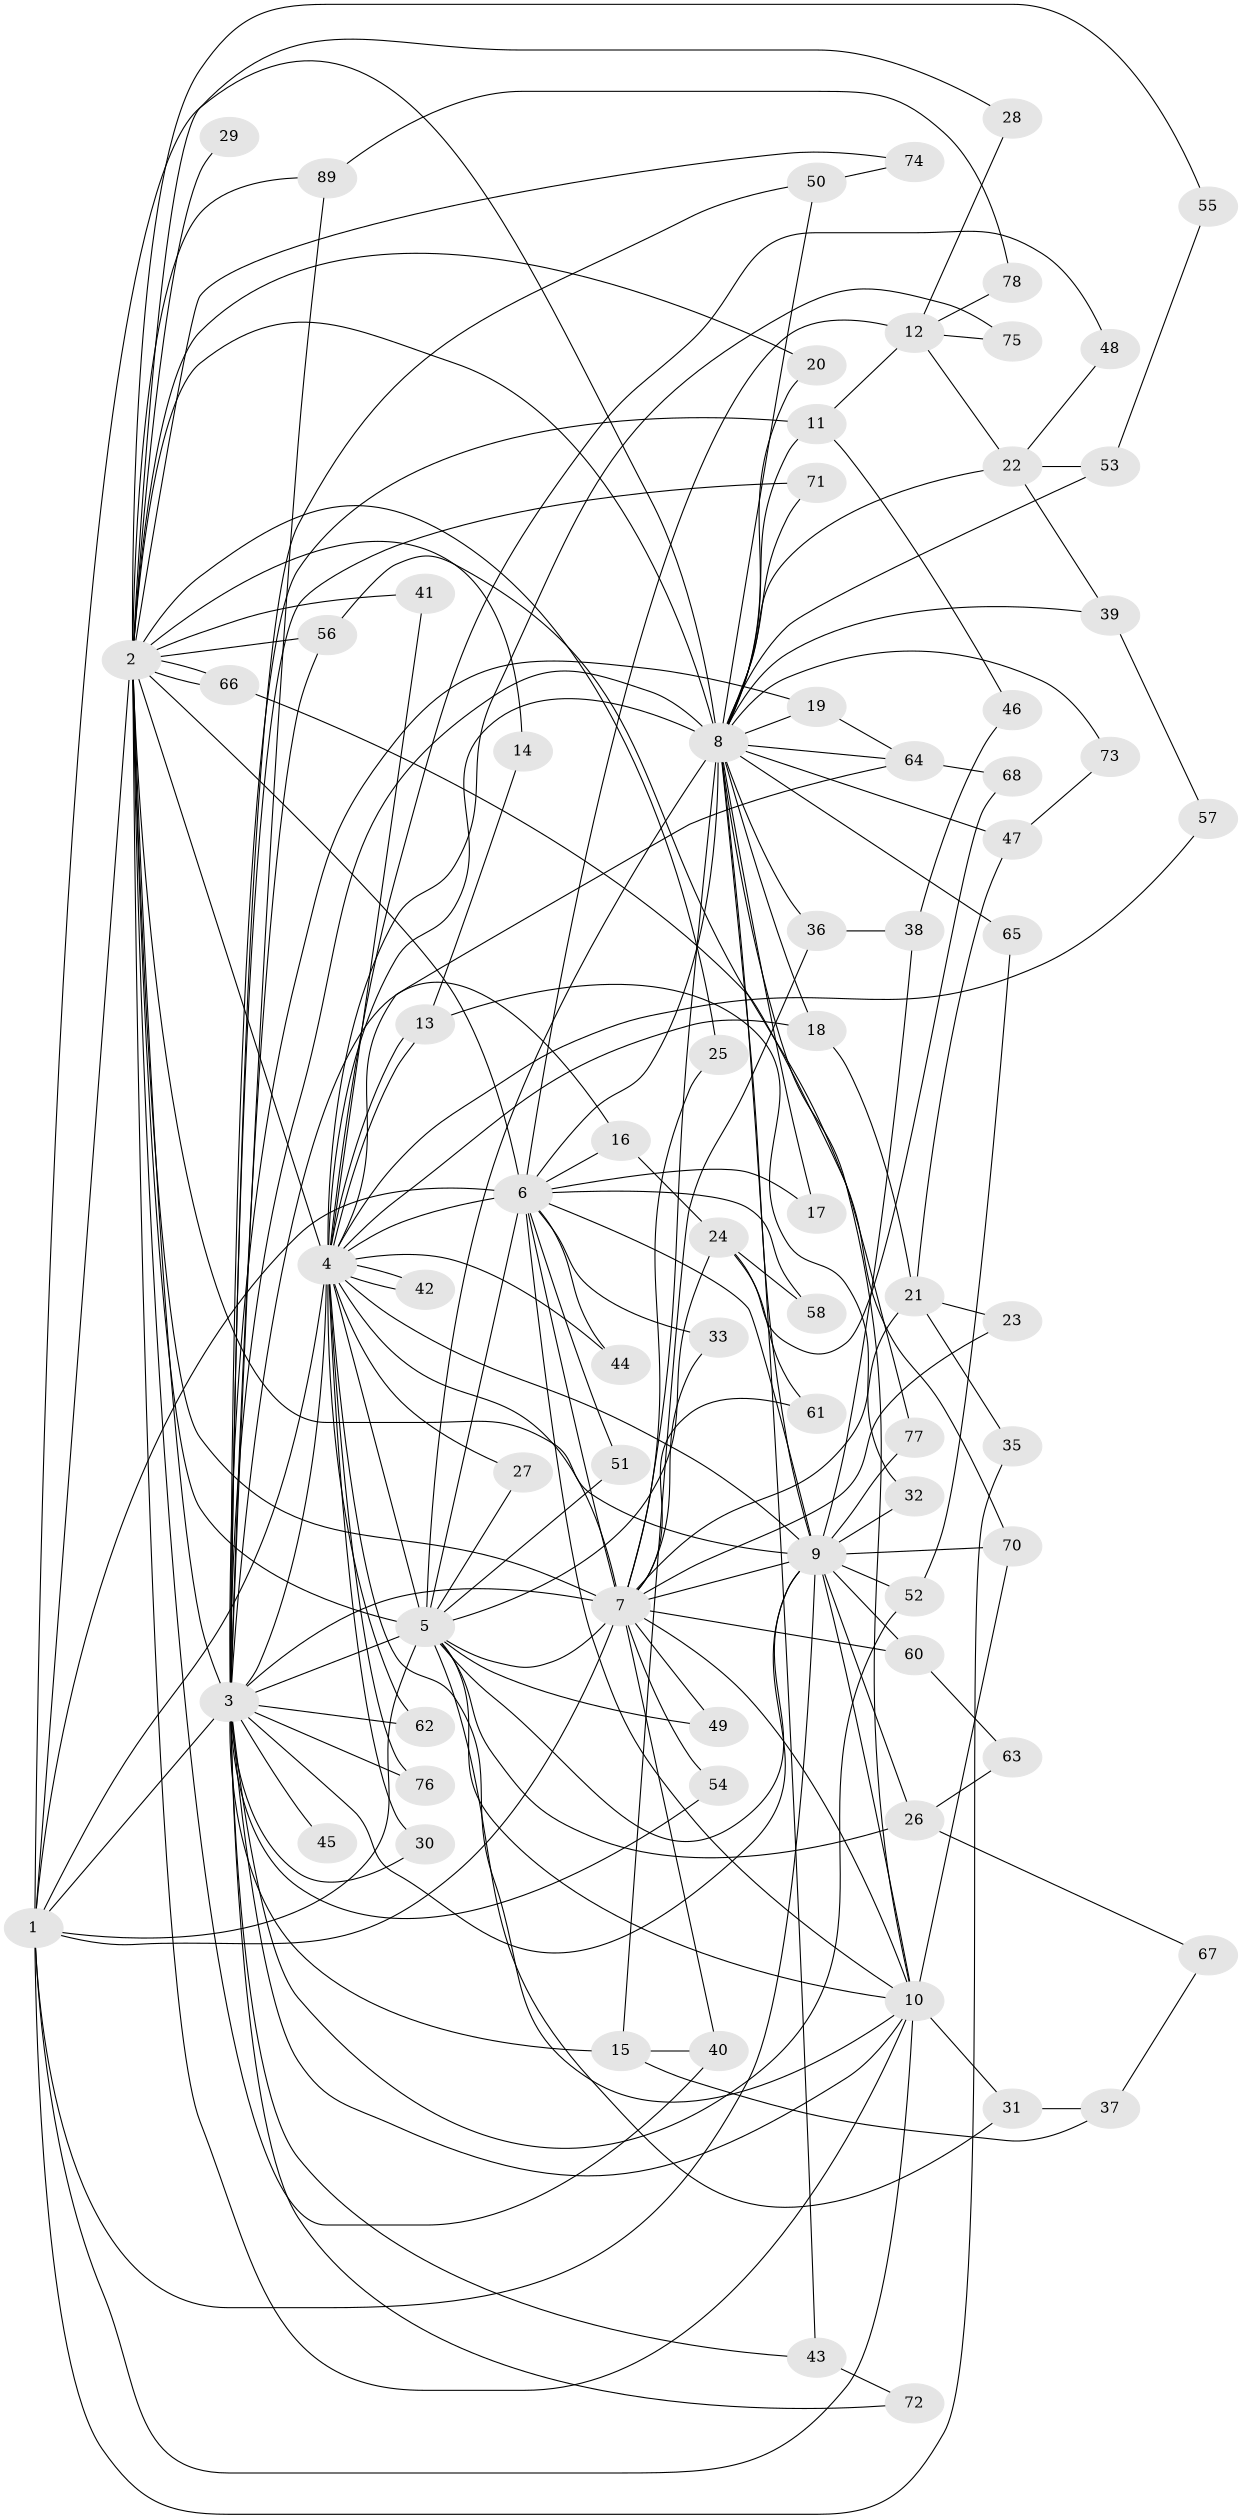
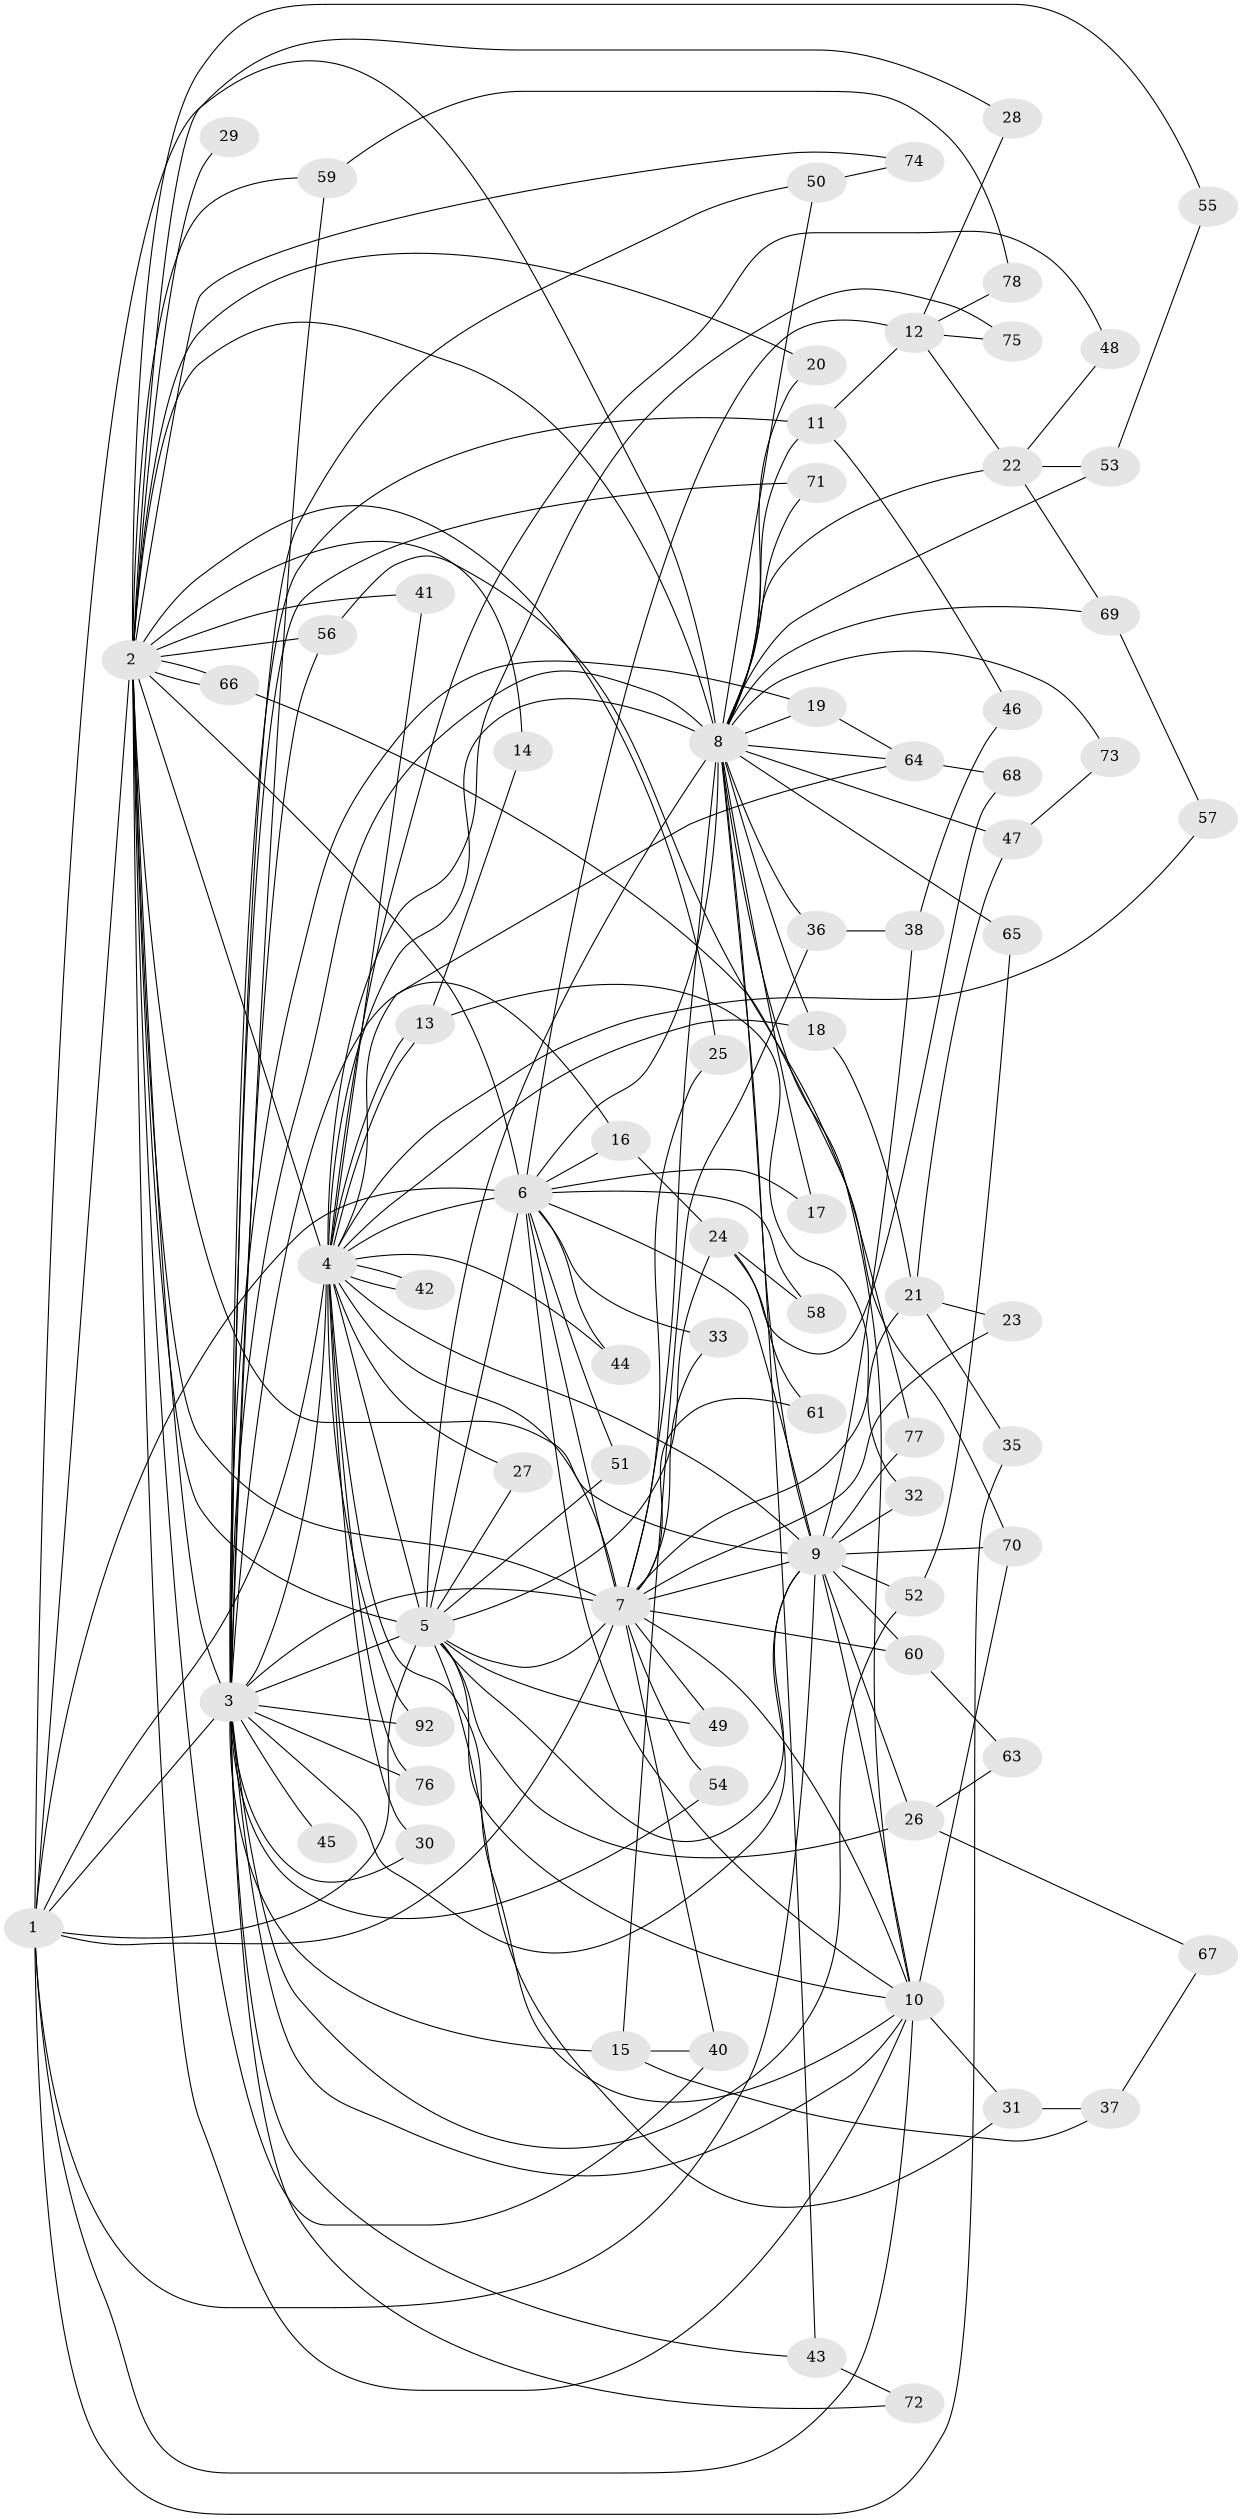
(327, 178) -> (327, 178)
(1110, 616) -> (1110, 616)
(425, 1727) -> (425, 1727)
